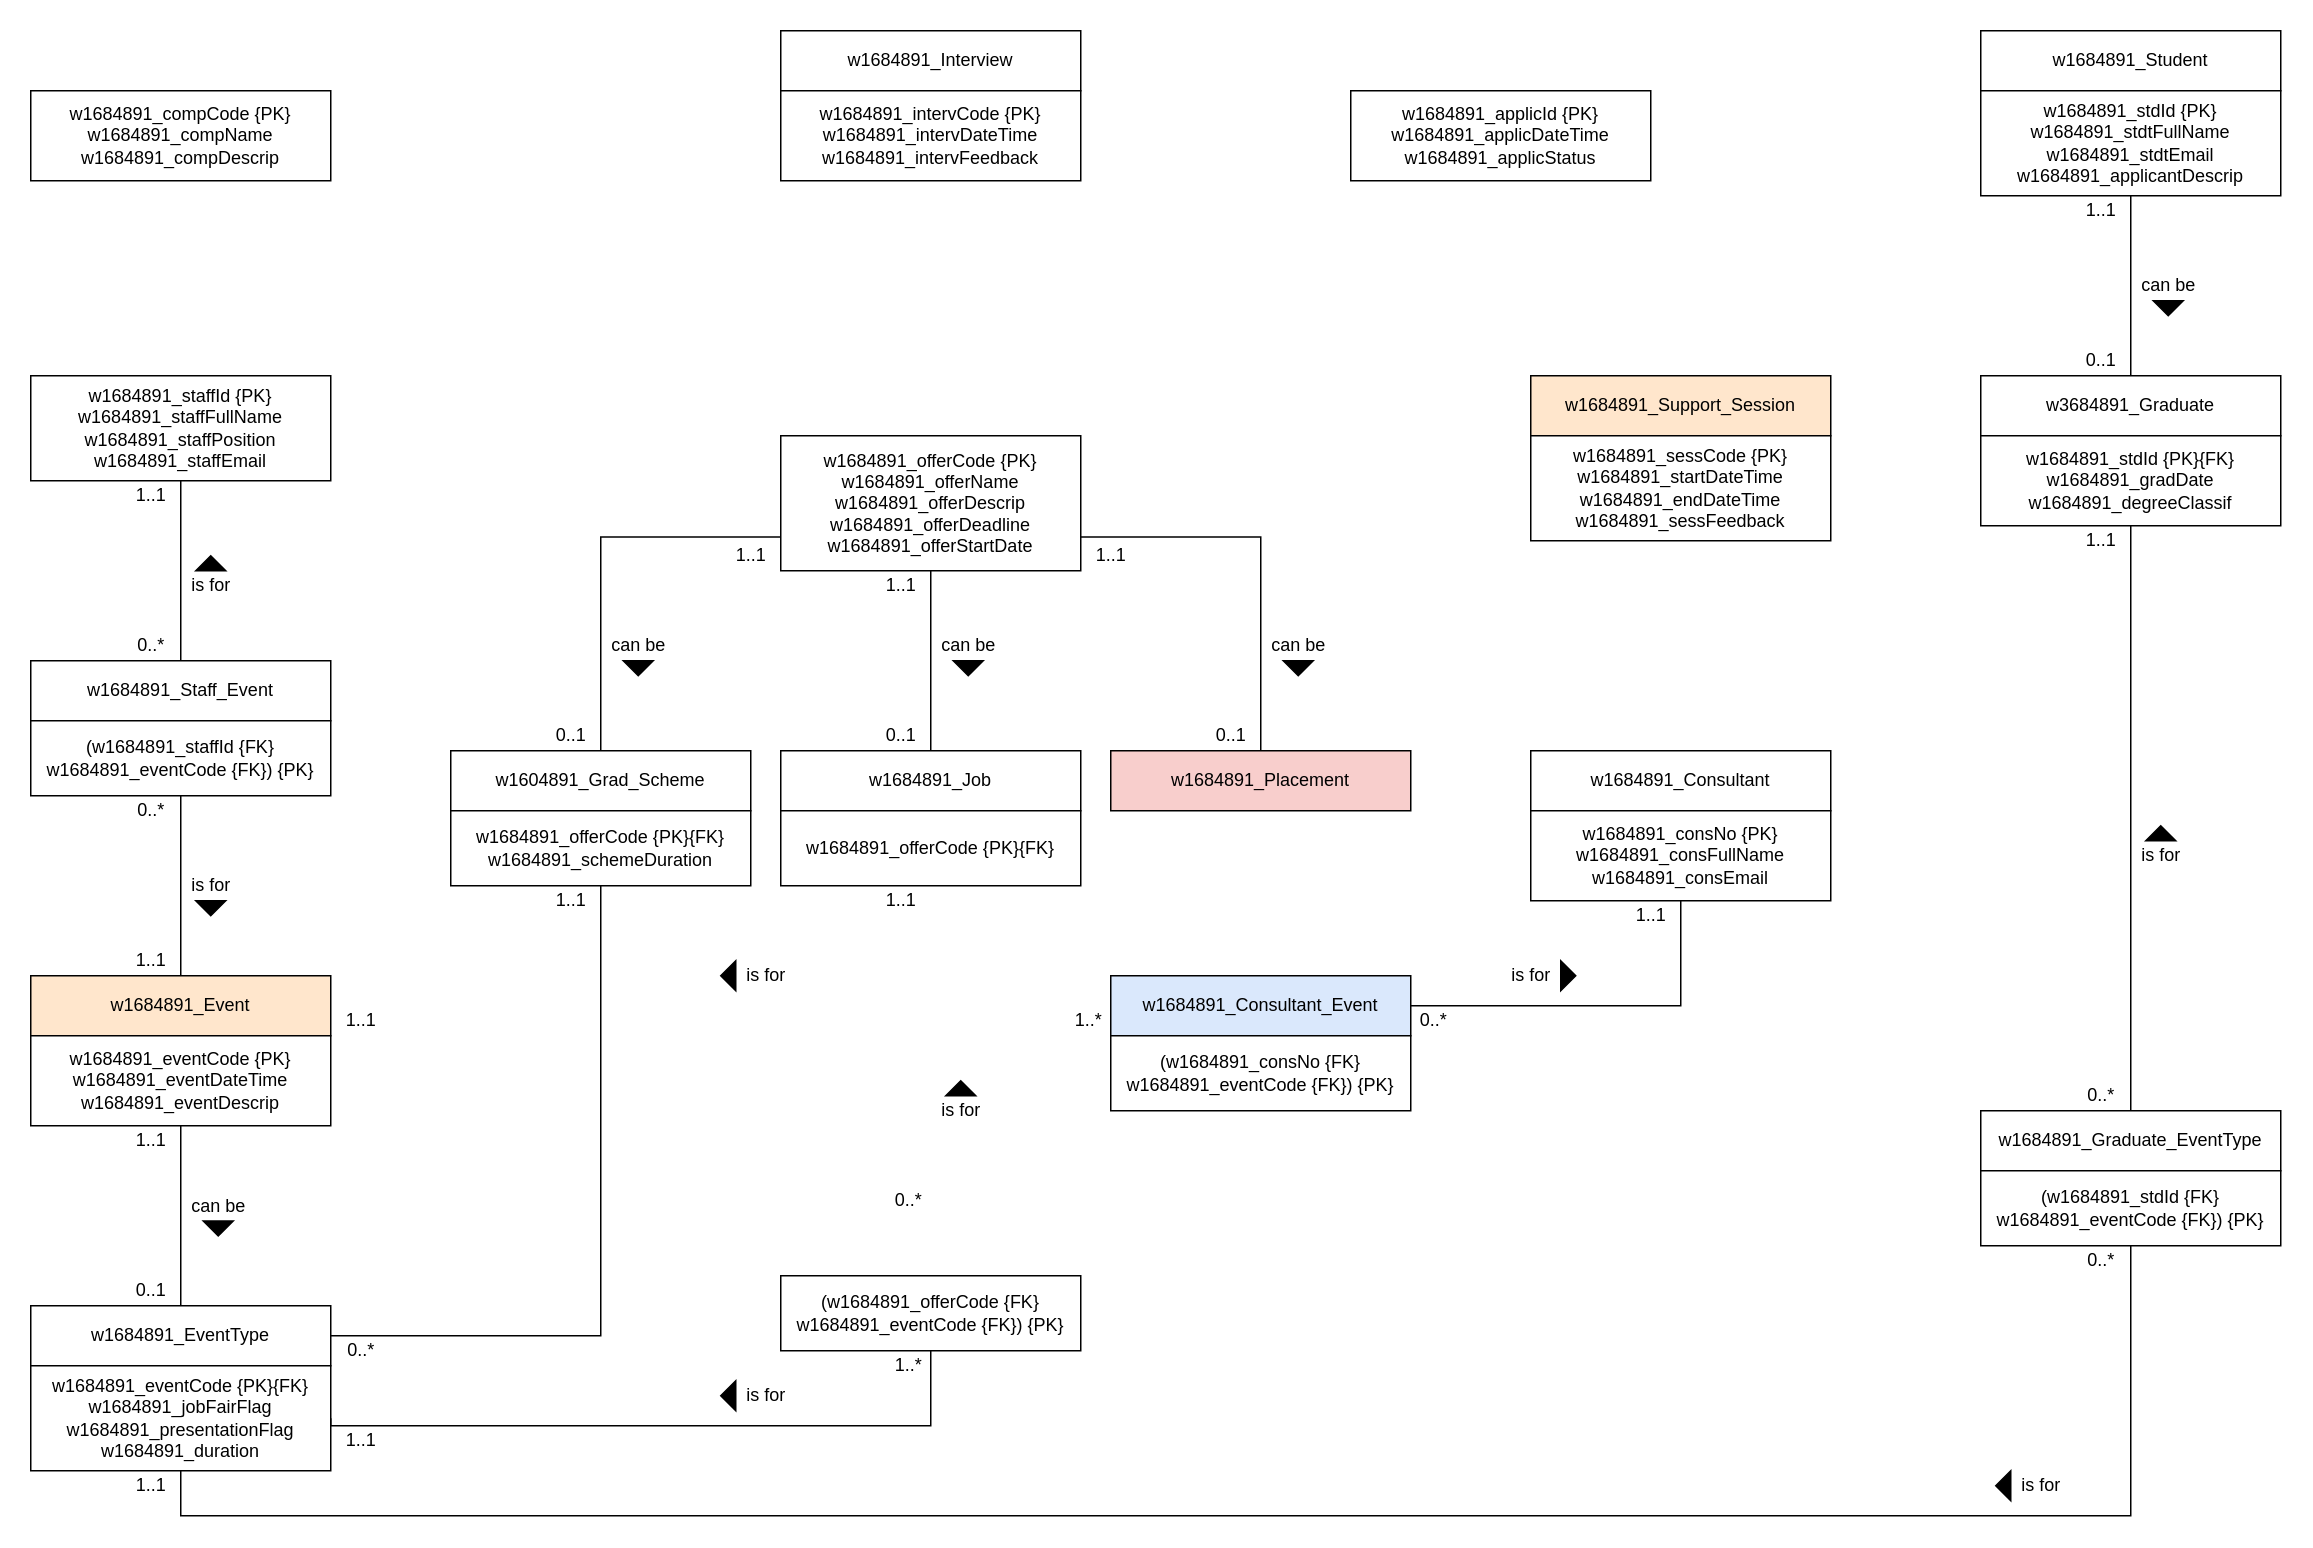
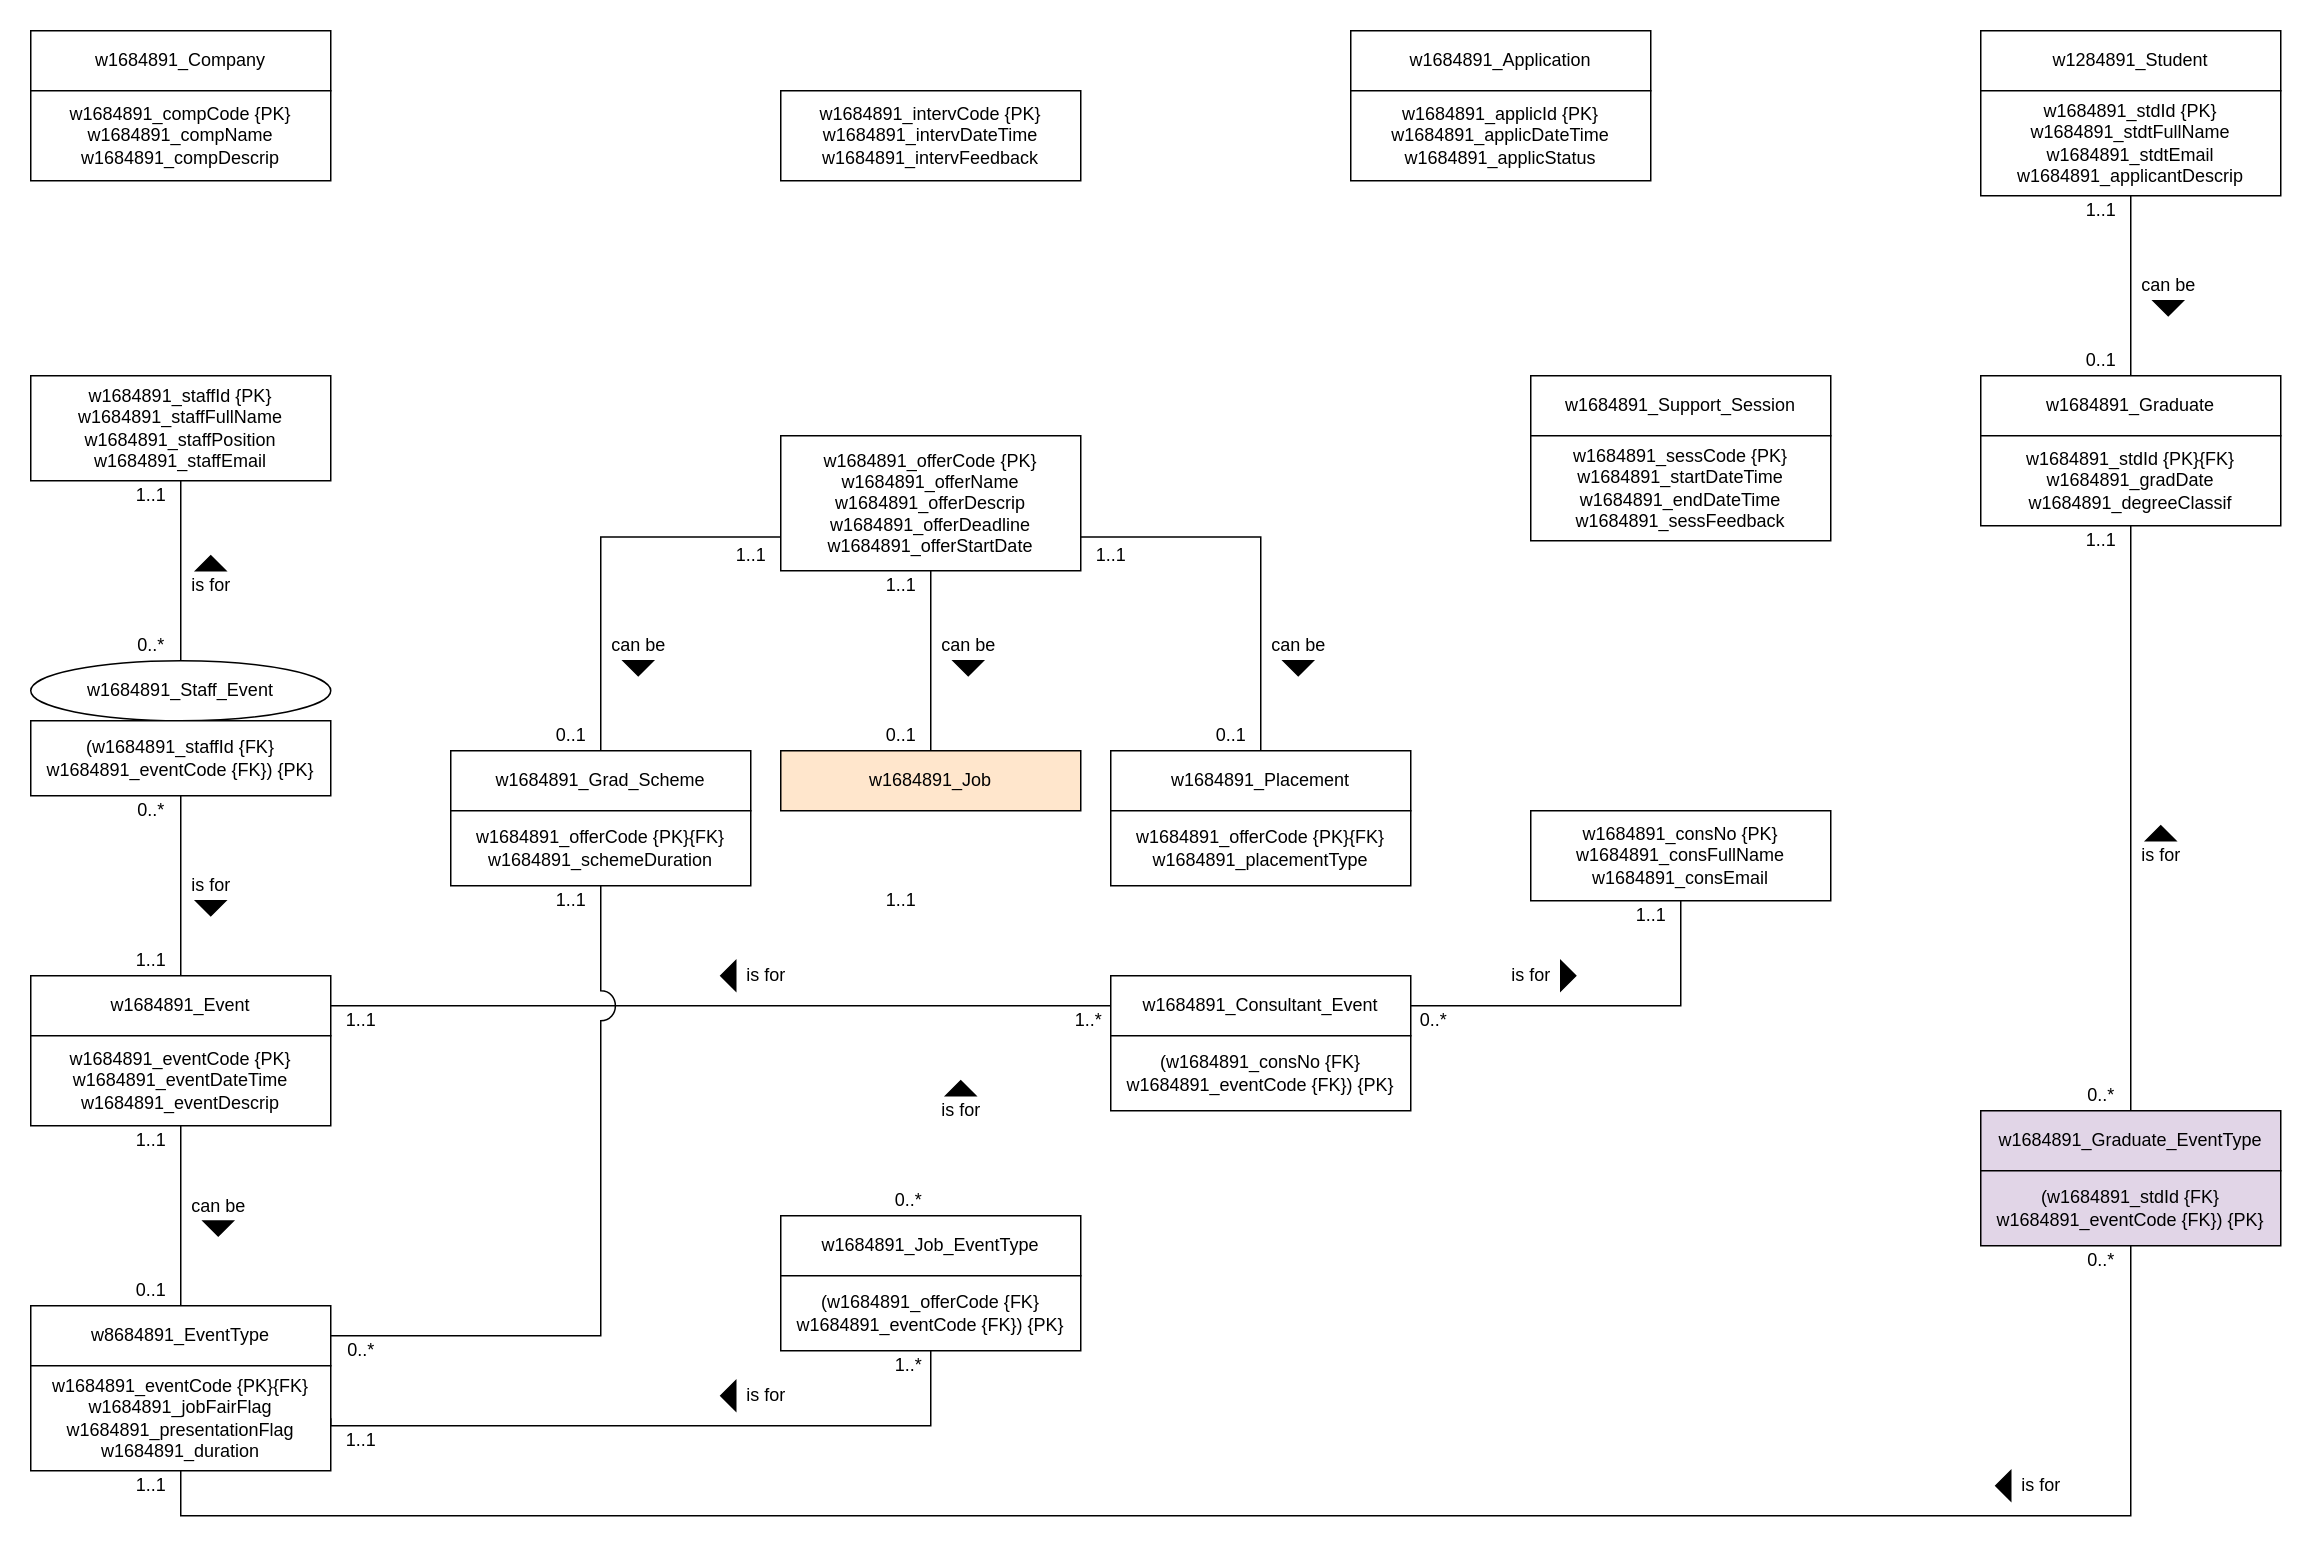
none -> (181, 61)
(931, 61) -> none
none -> (1501, 61)
(2131, 61) -> (2131, 61)
(1681, 406) -> (1681, 406)
(2131, 406) -> (2131, 406)
(181, 691) -> (181, 691)
(601, 781) -> (601, 781)
(931, 781) -> (931, 781)
(1261, 781) -> (1261, 781)
(1681, 781) -> none
(931, 848) -> none
none -> (1261, 848)
(181, 1006) -> (181, 1006)
none -> (721, 1006)
(1261, 1006) -> (1261, 1006)
(2131, 1141) -> (2131, 1141)
(2131, 1208) -> (2131, 1208)
none -> (931, 1246)
(181, 1336) -> (181, 1336)
